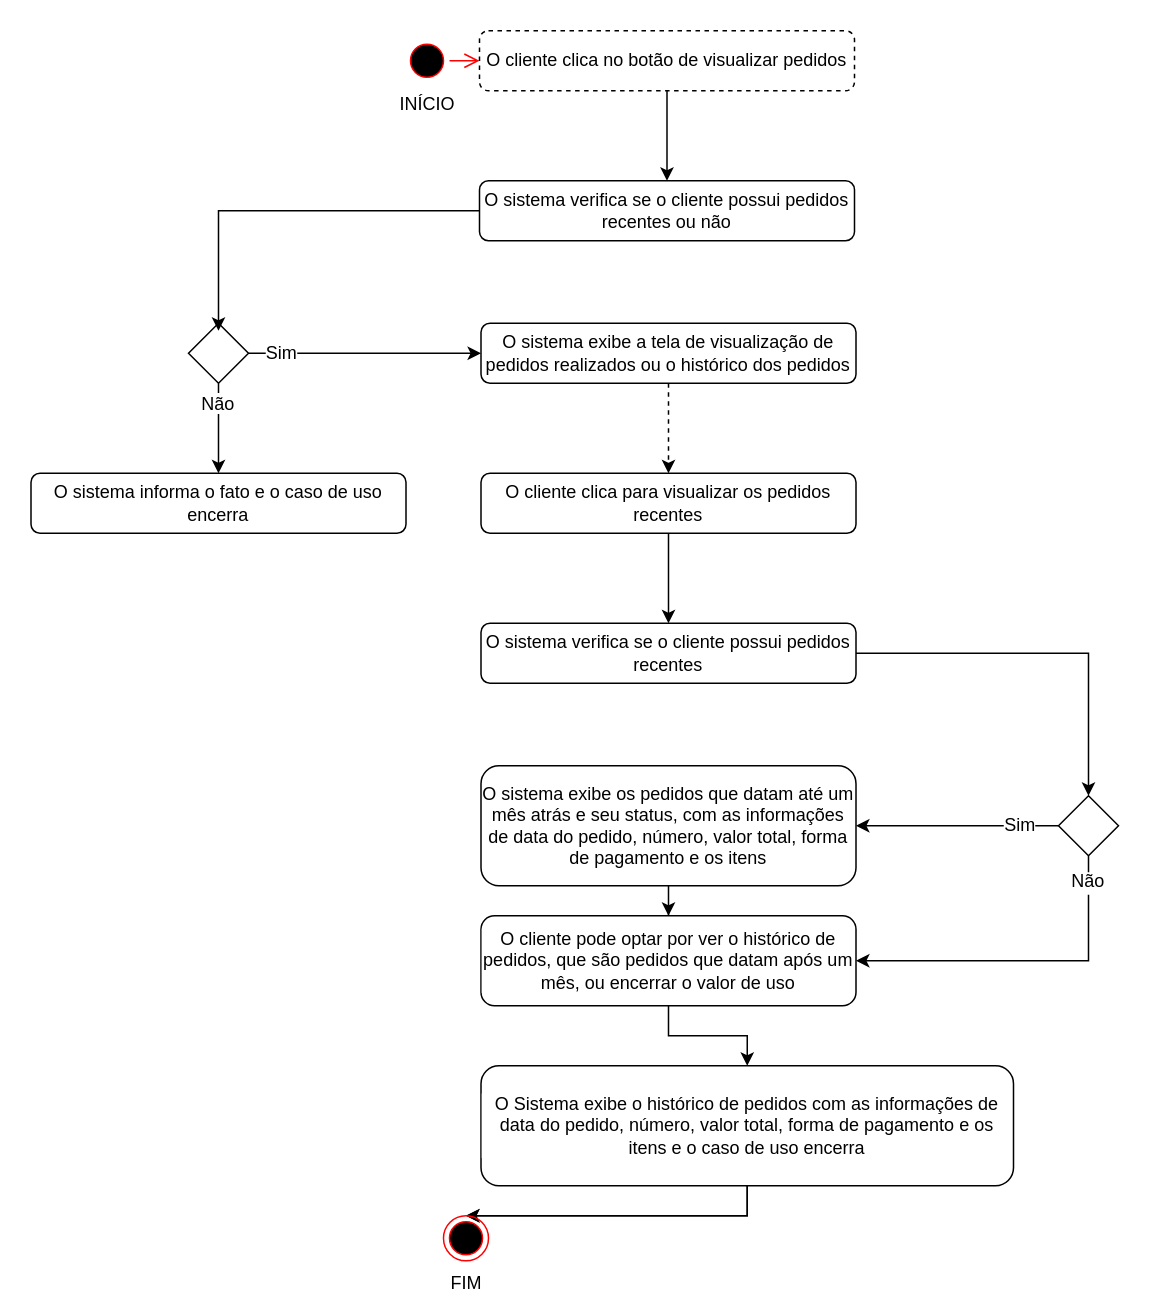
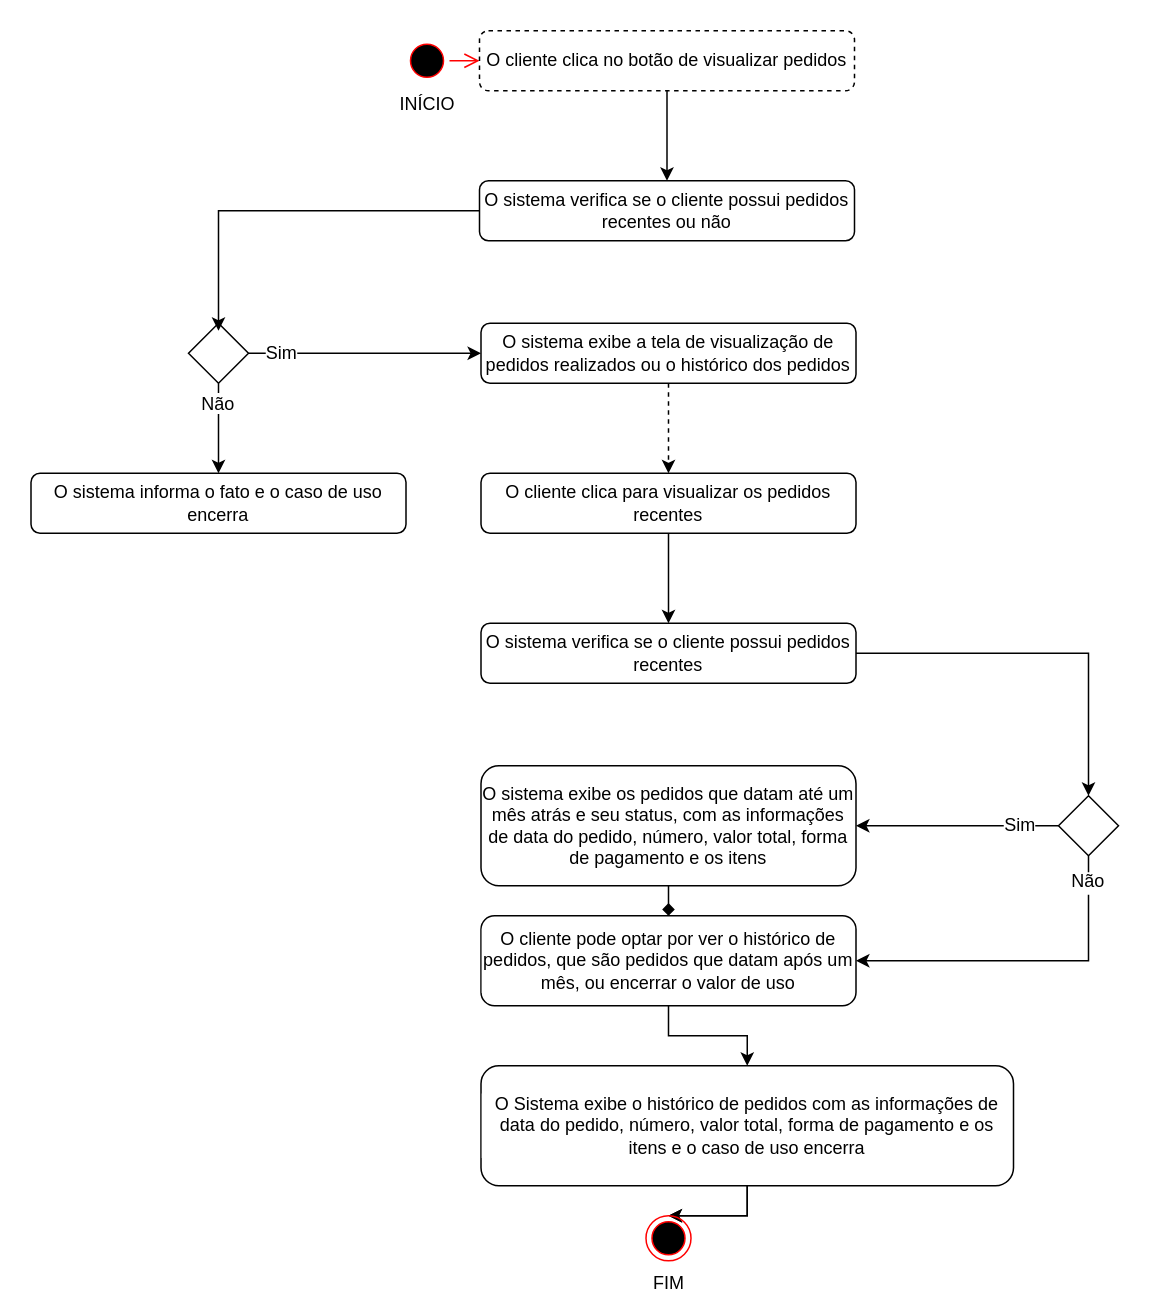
(668, 904) -> (668, 903)
(466, 1238) -> (668, 1238)
